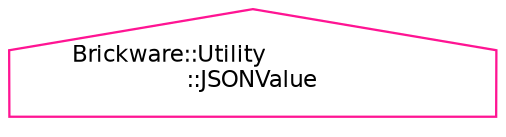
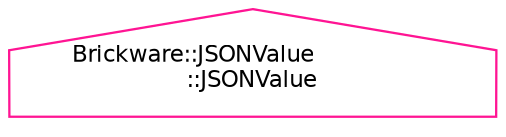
(253, 69) -> (253, 69)
